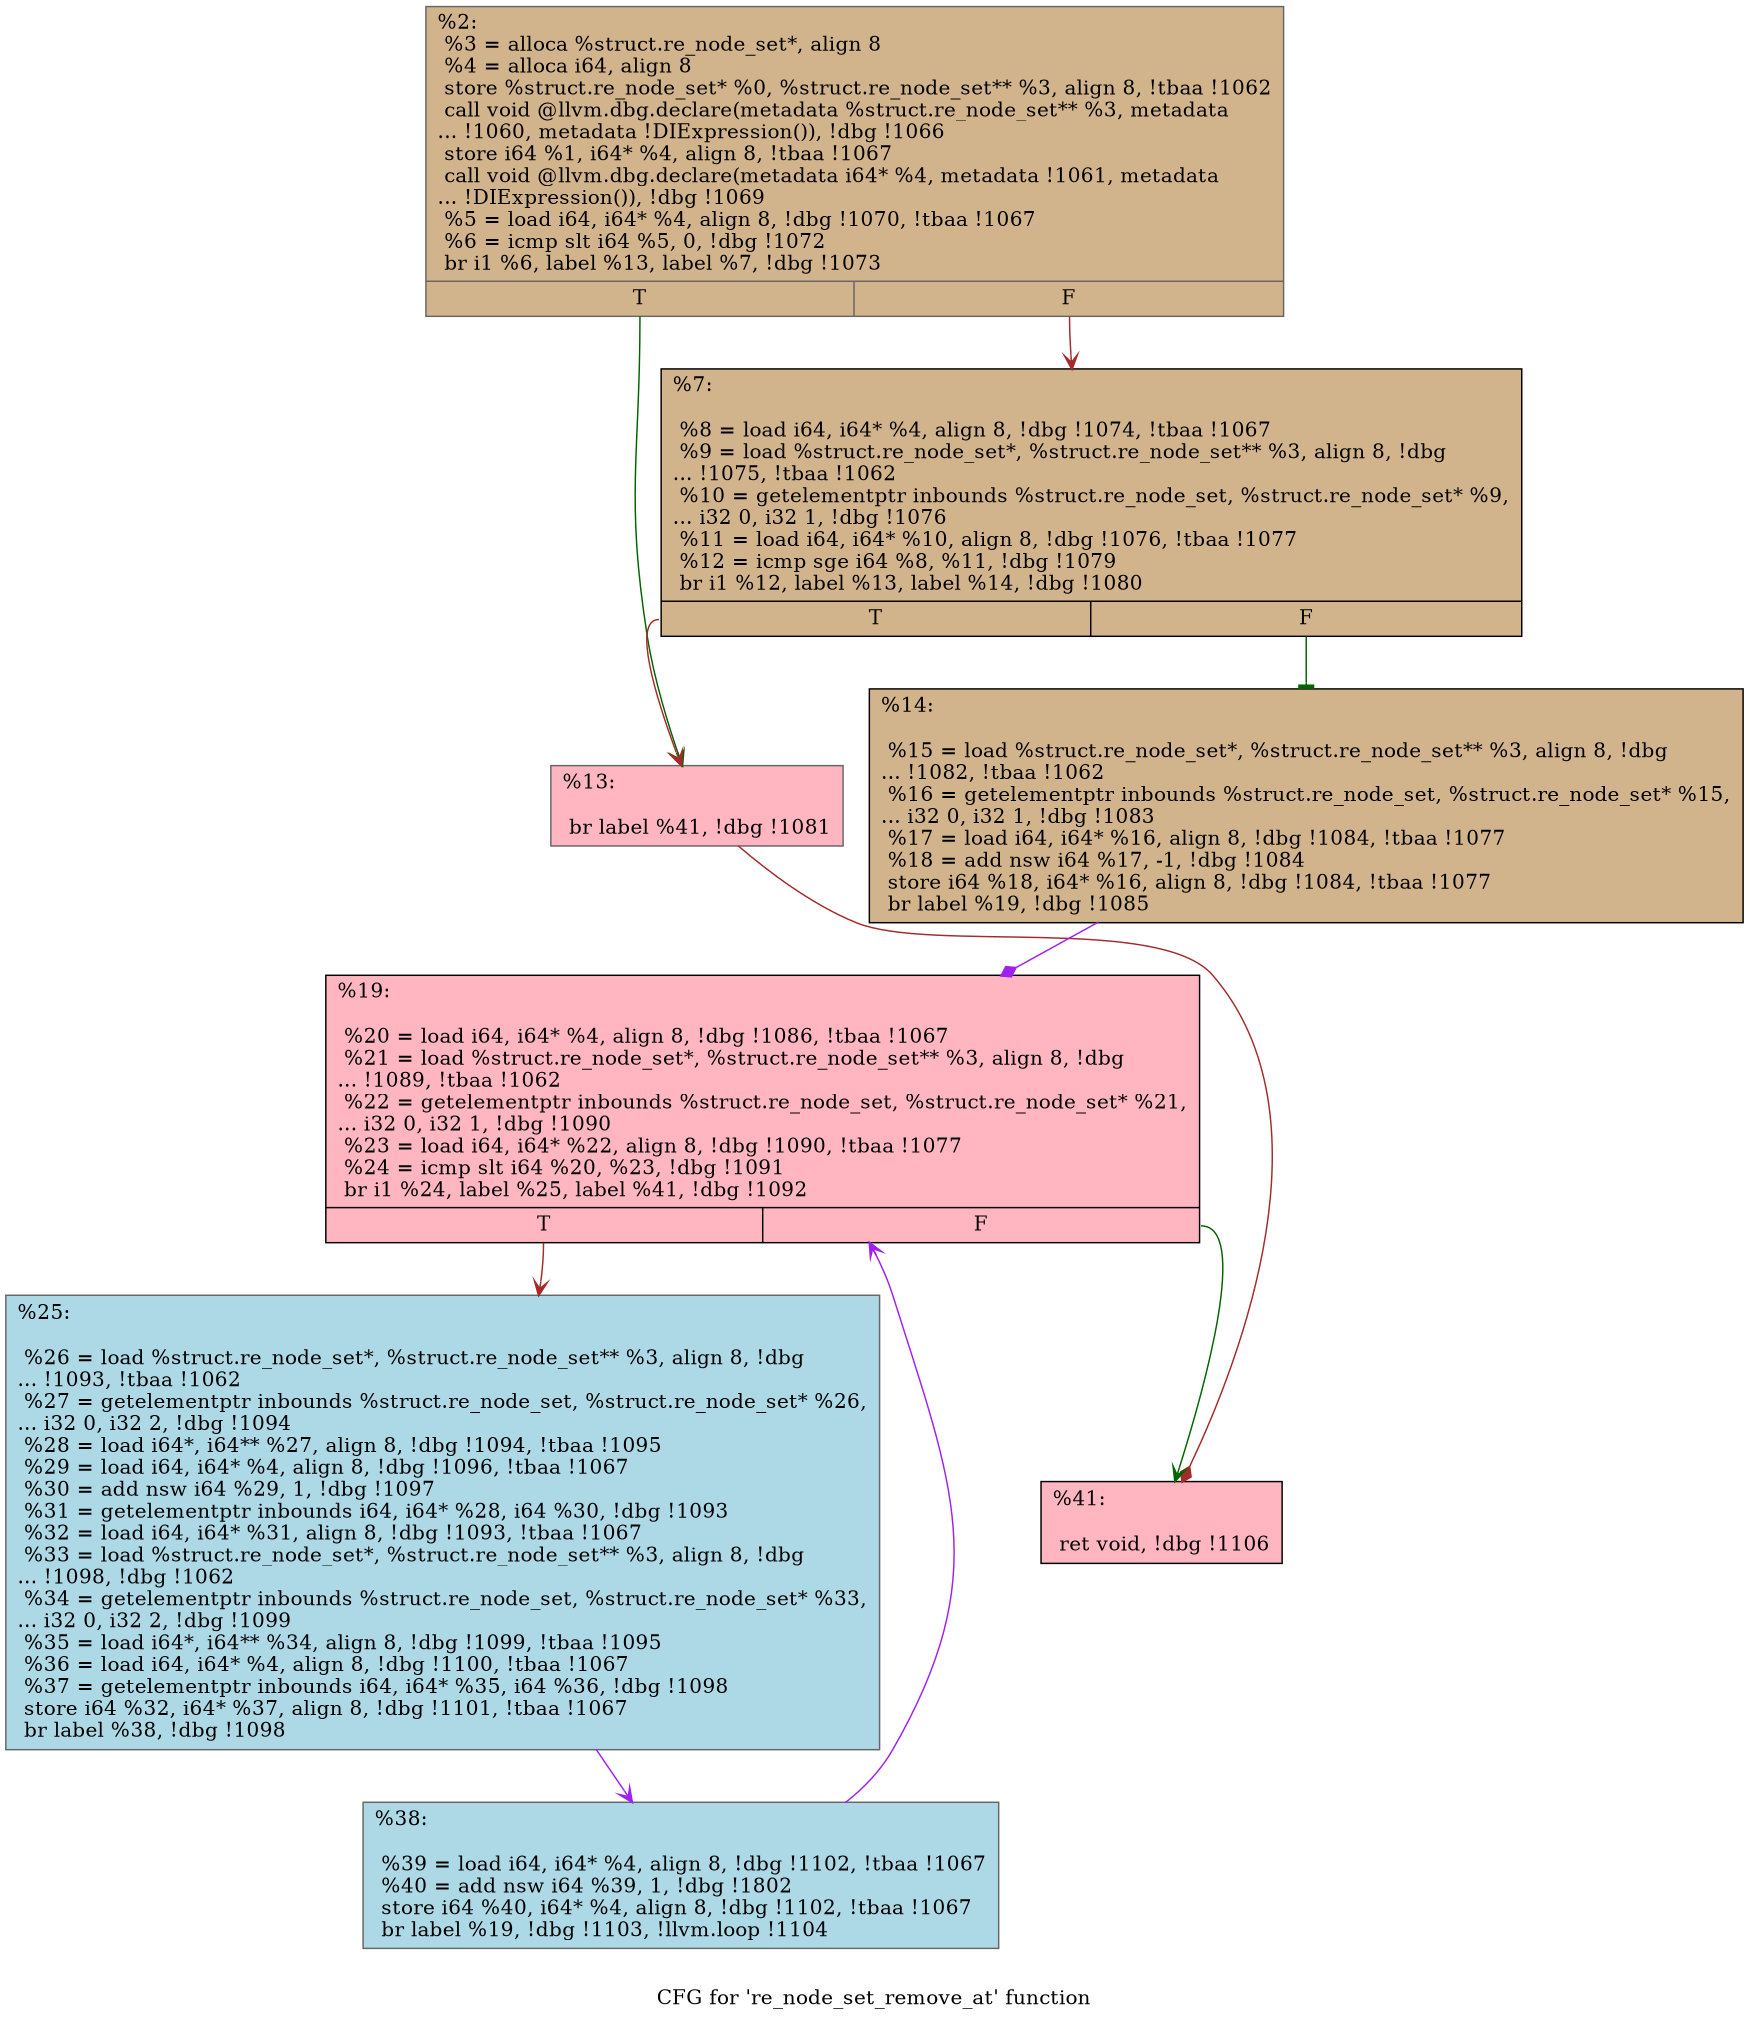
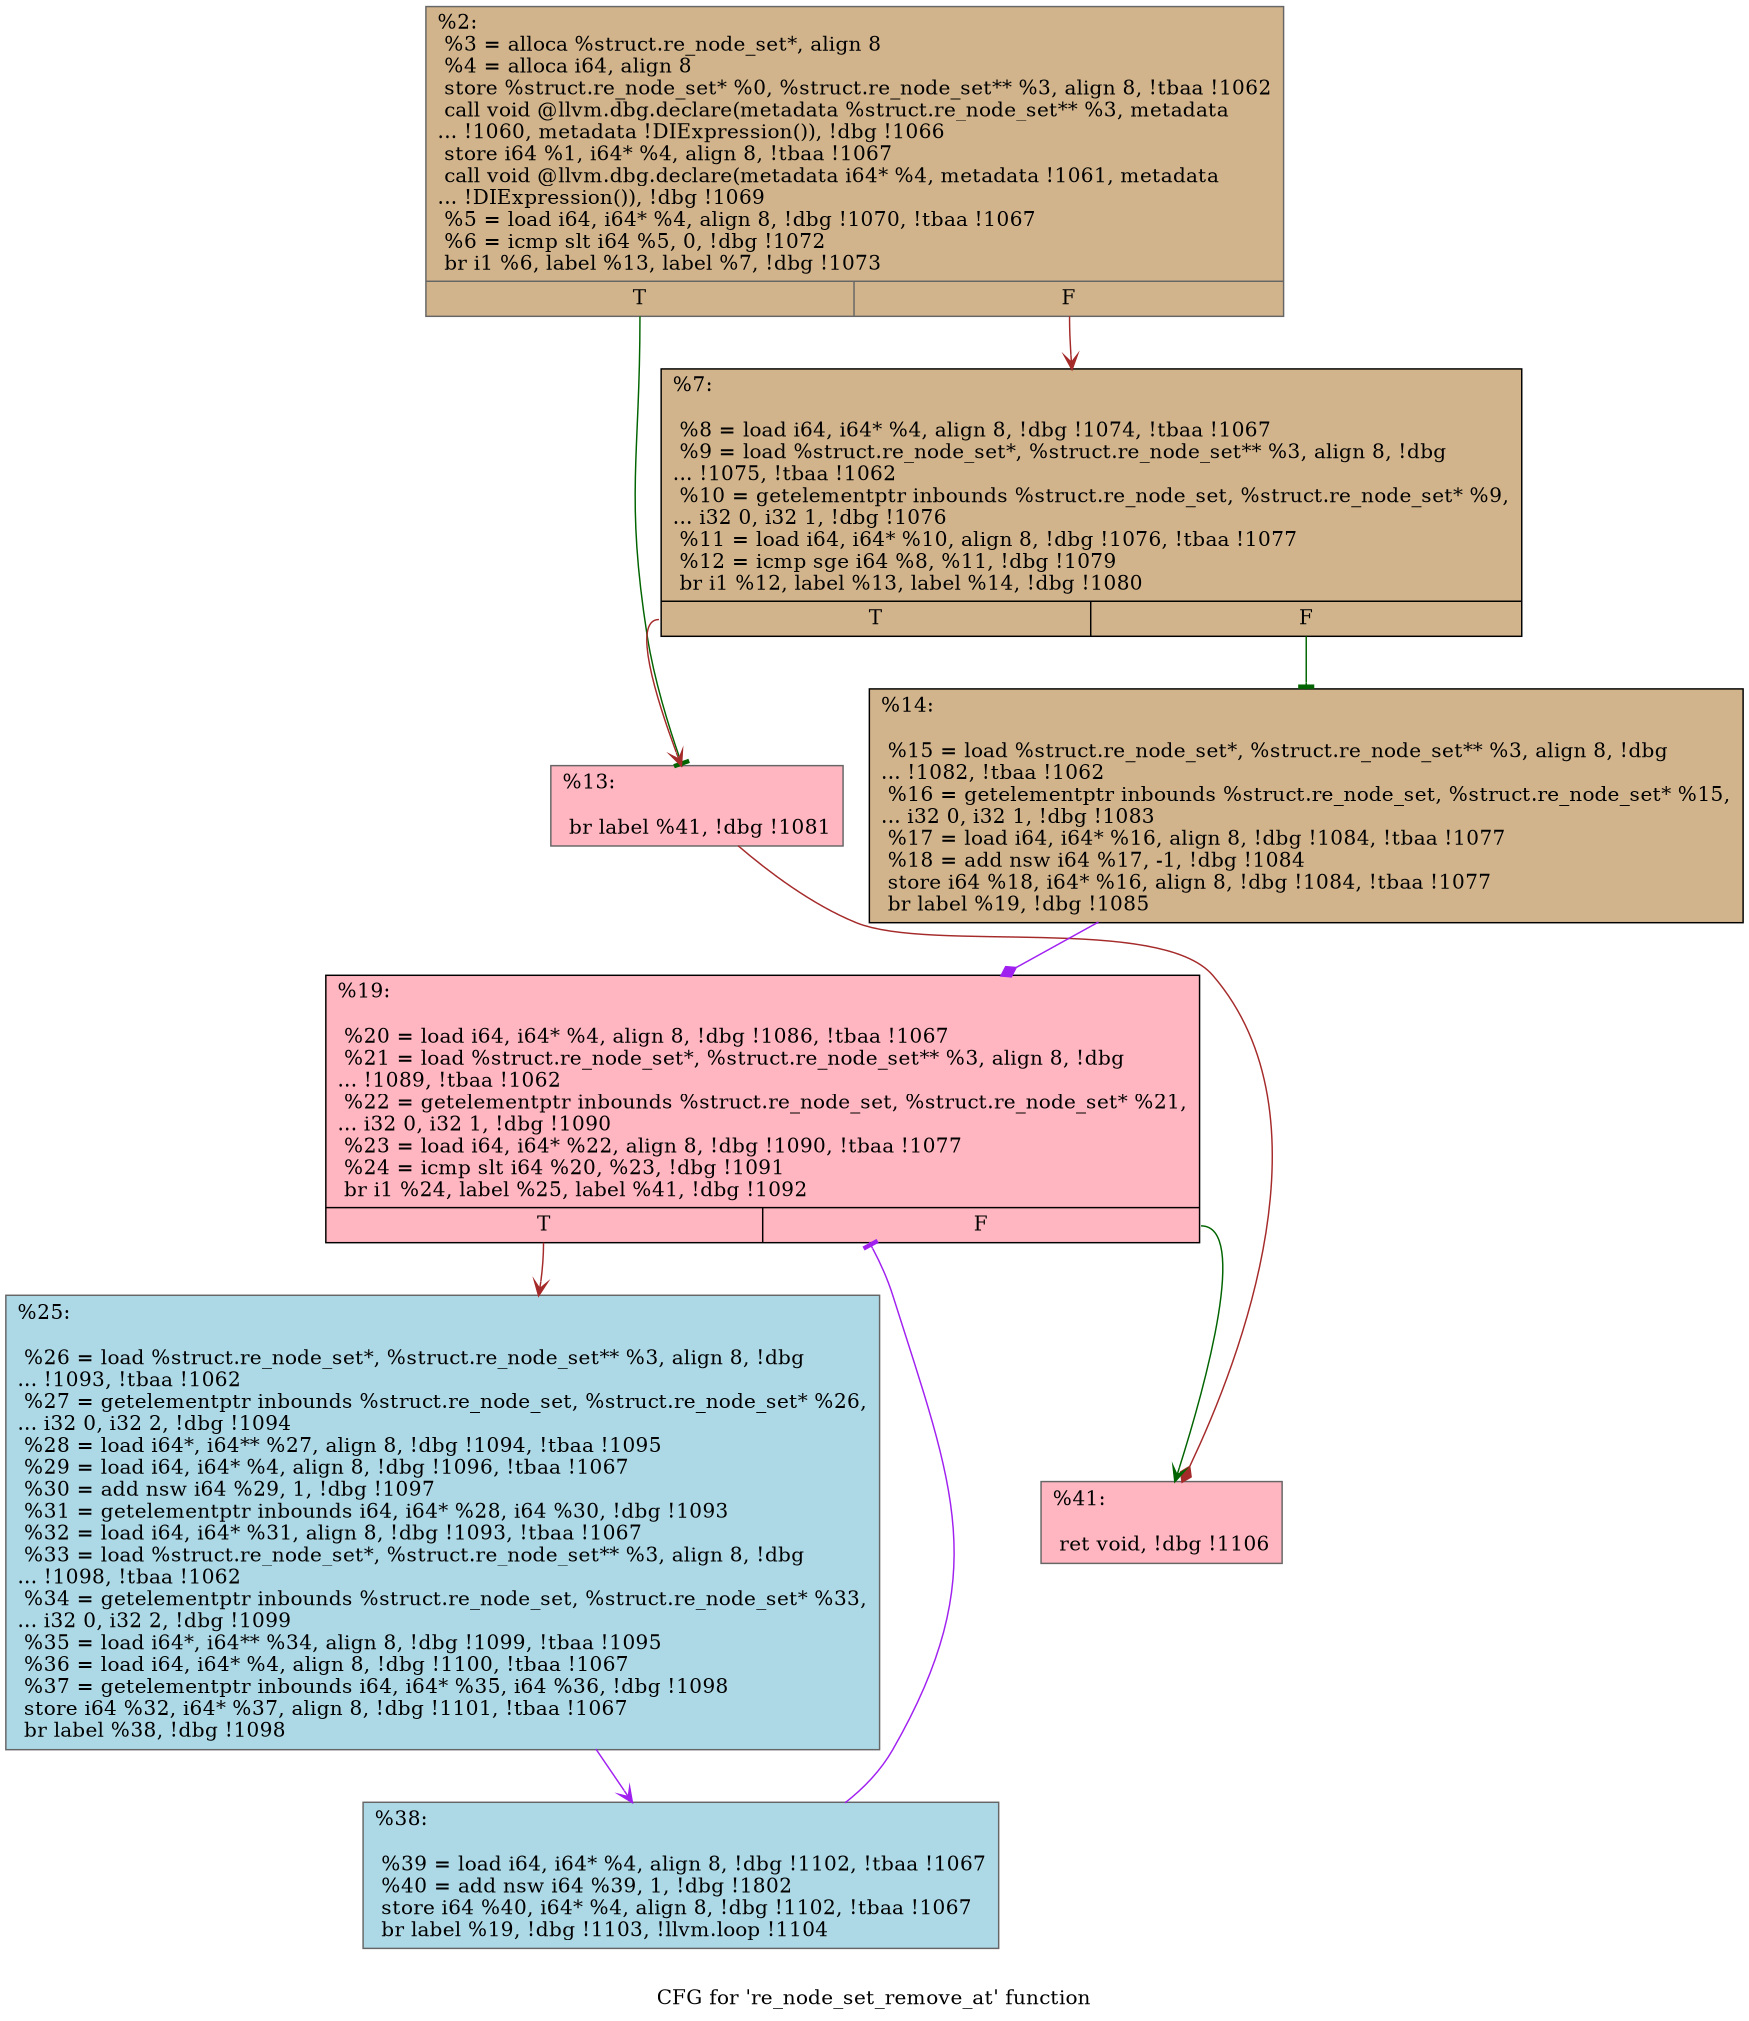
(637, 540) -> (637, 540)
(1162, 1522) -> (1162, 1522)
(953, 1535) -> (953, 1535)
(126, 1577) -> (130, 1577)
